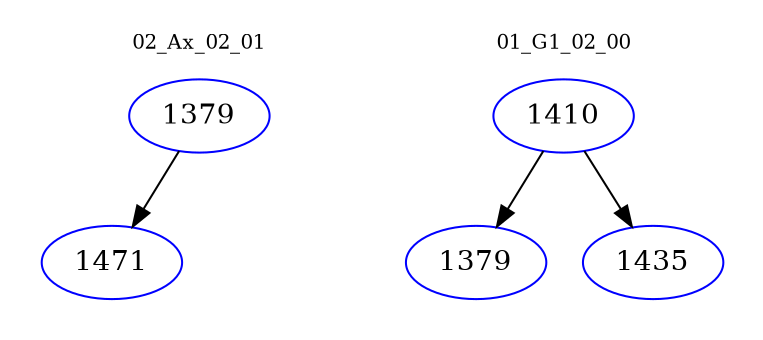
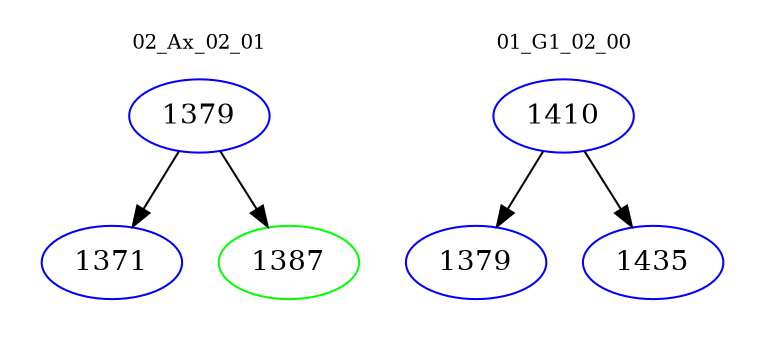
(112, 262) -> (112, 262)
none -> (289, 262)
